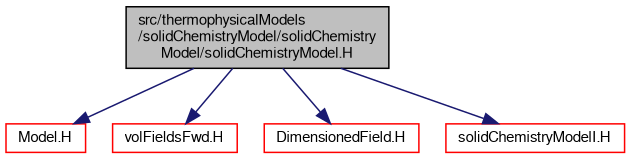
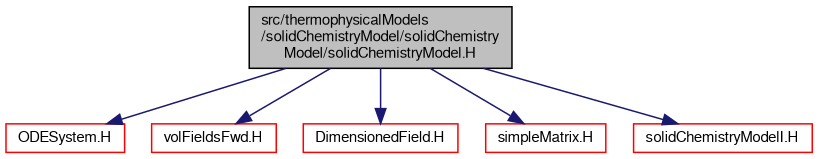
(46, 138) -> (65, 138)
none -> (546, 138)
